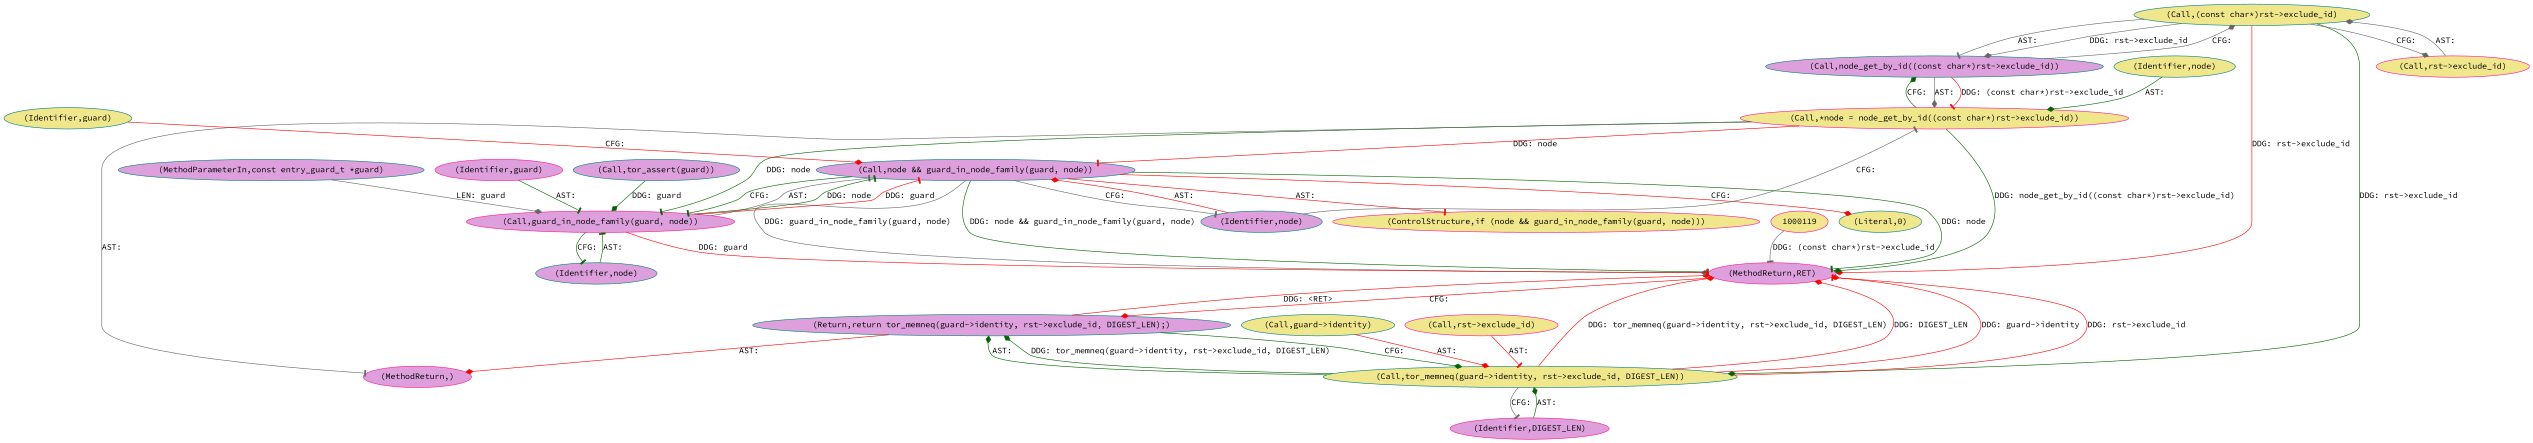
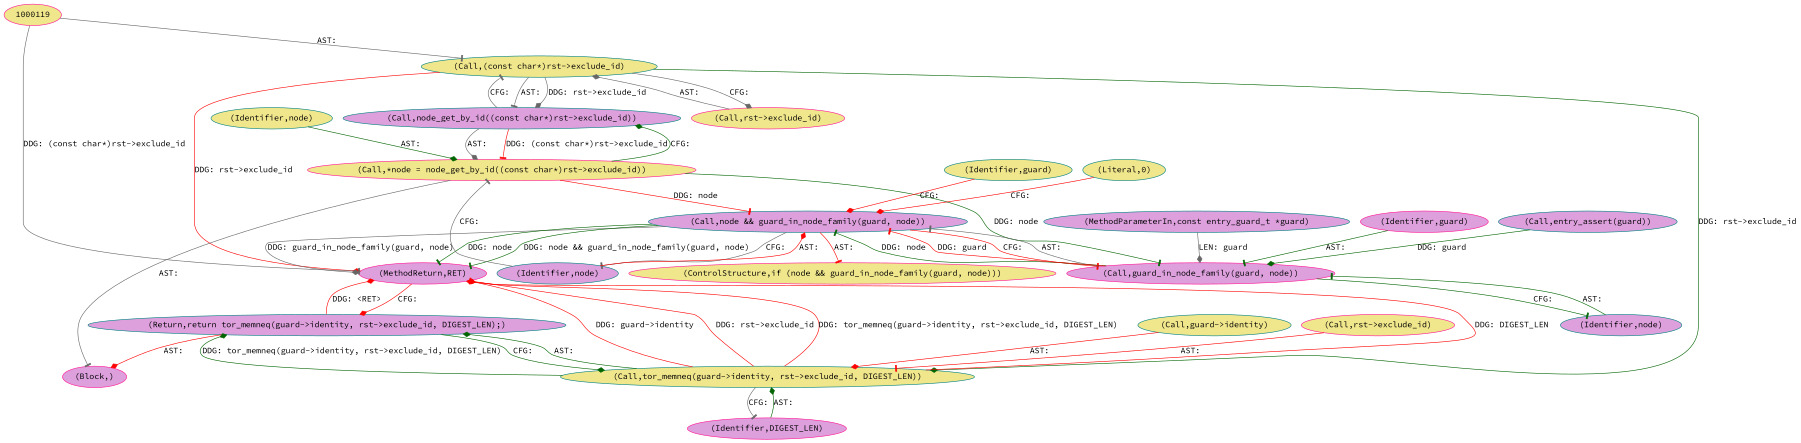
none -> (260, 38)
(2139, 51) -> (488, 92)
(656, 170) -> (1588, 222)
(769, 187) -> (1002, 251)
(1483, 188) -> (989, 196)
(1975, 244) -> none
(1083, 267) -> none
(417, 377) -> (95, 377)
